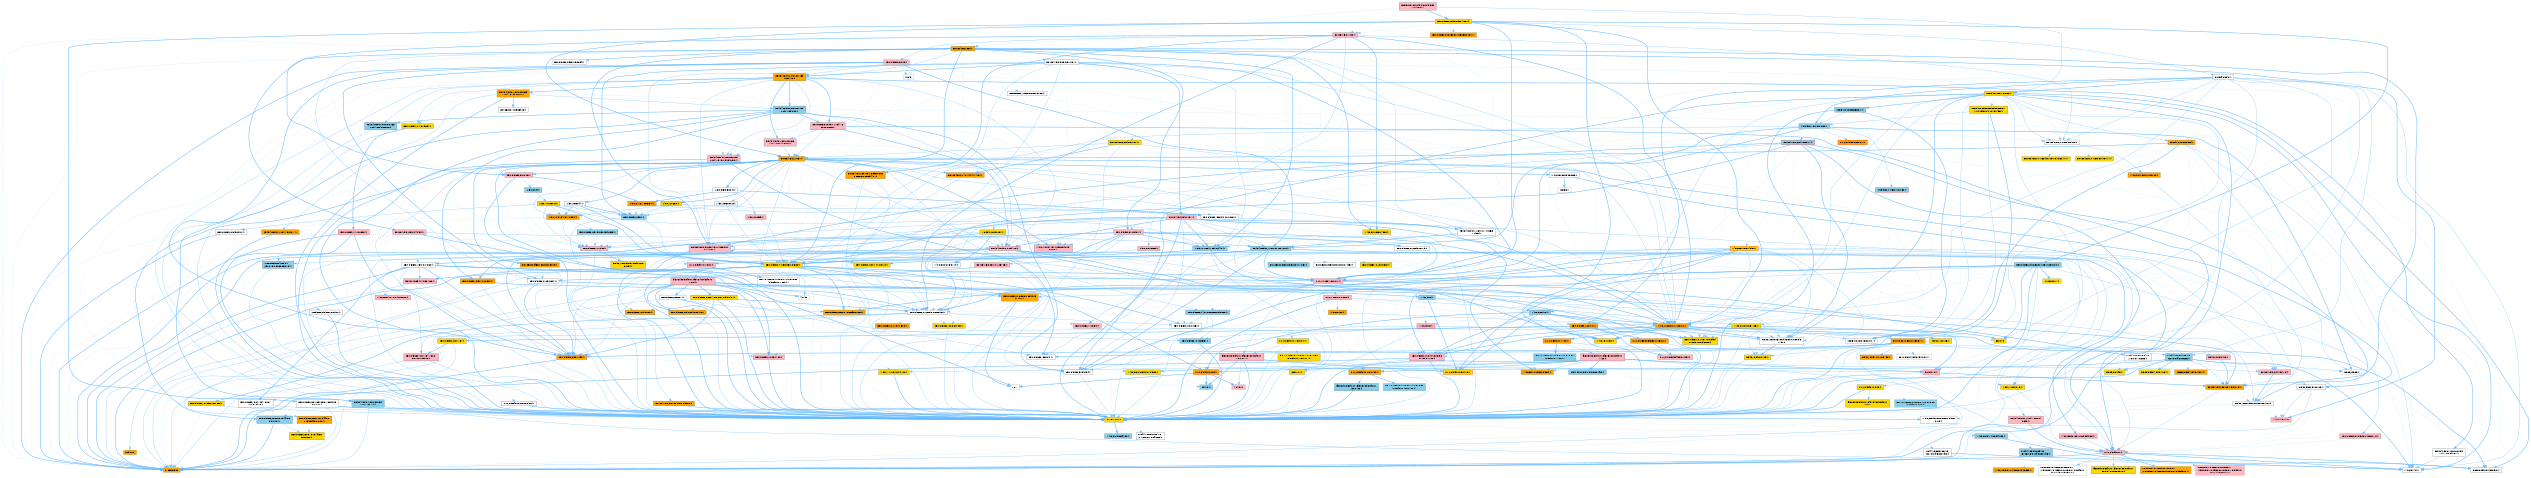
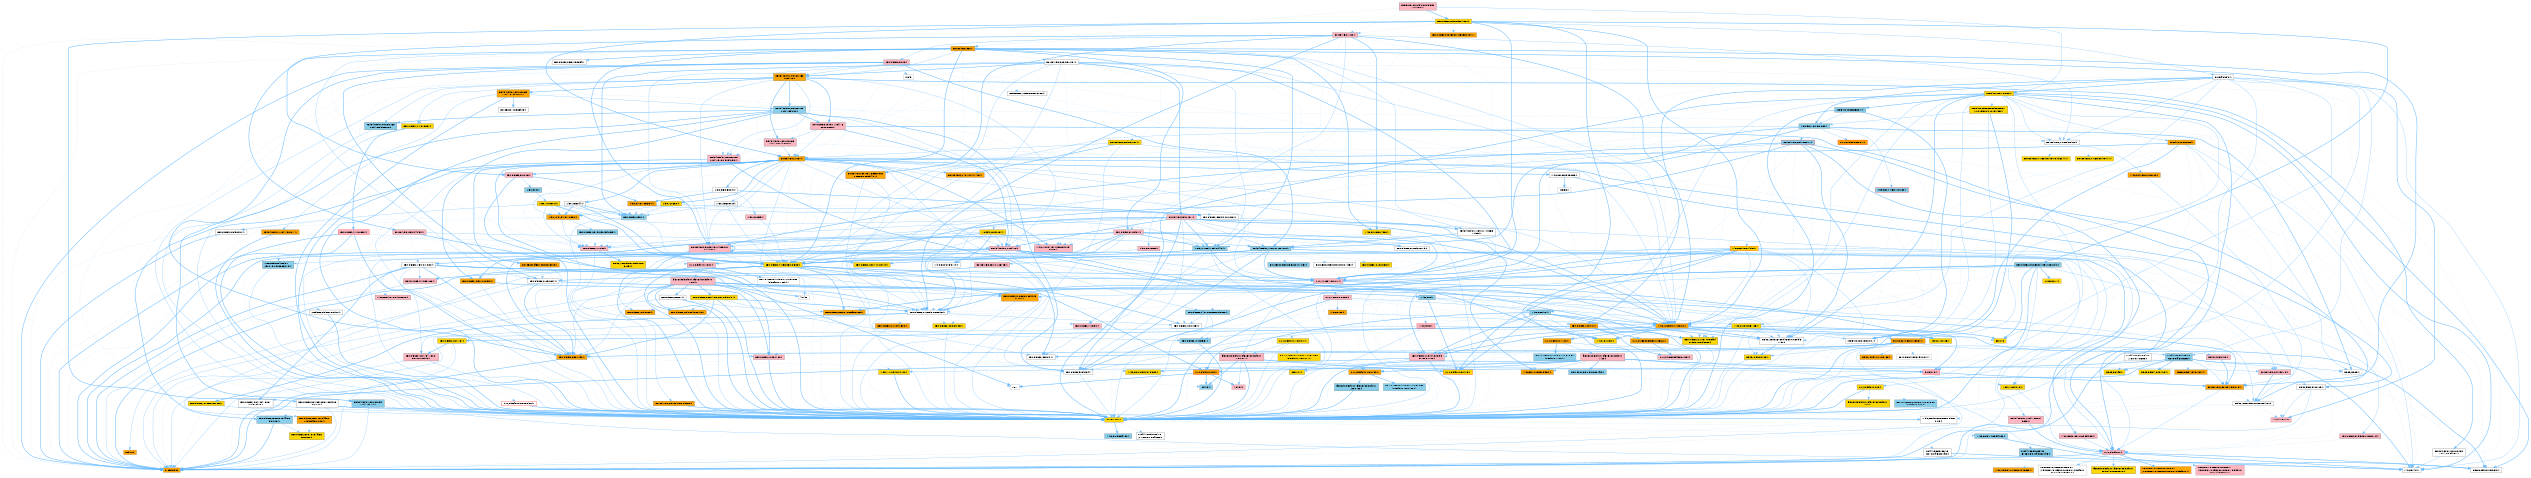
(1367, 255) -> (1406, 256)
(1734, 300) -> (1668, 298)
(991, 344) -> (991, 344)
